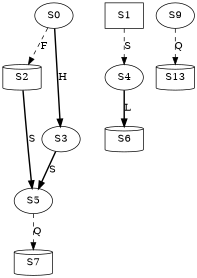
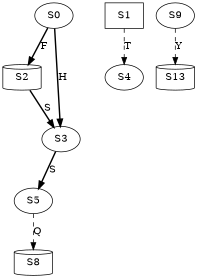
(40, 43) -> (40, 43)
(128, 46) -> (128, 46)
(179, 46) -> (179, 46)
(27, 136) -> (40, 106)
(124, 139) -> none
(33, 263) -> (33, 263)
